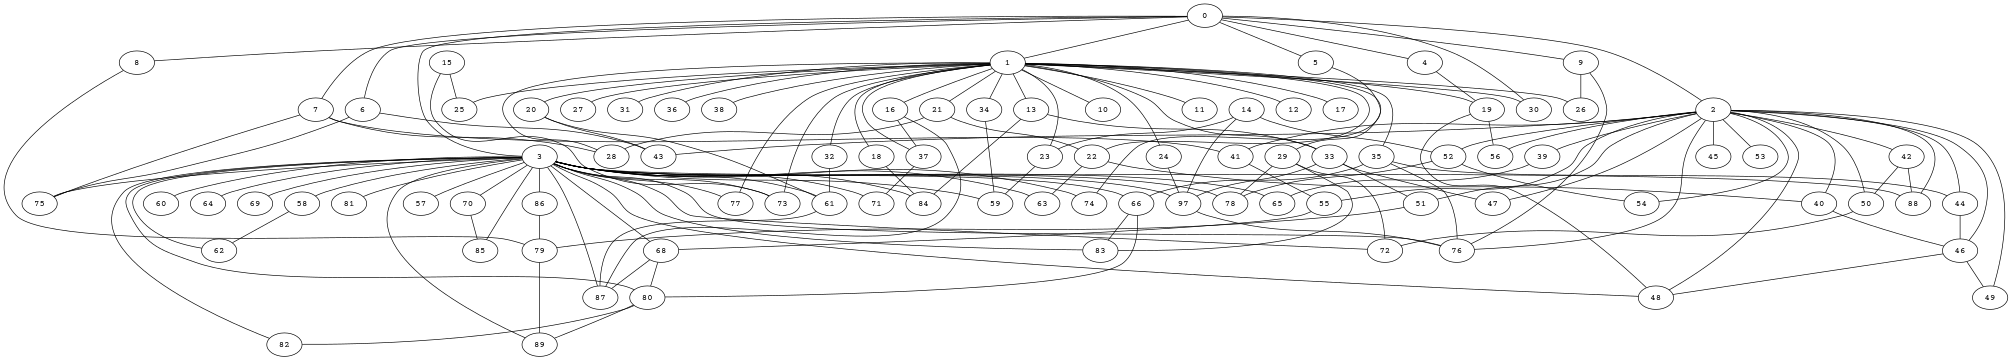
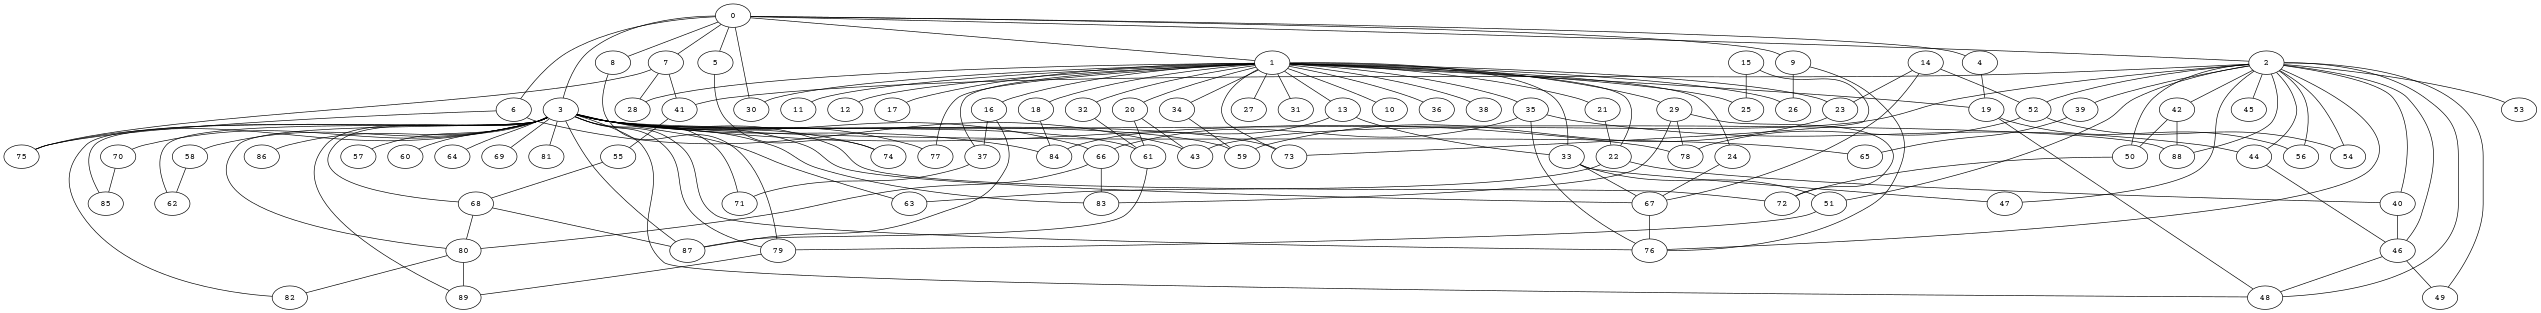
(782, 134) -> none
(1563, 170) -> none
(1183, 204) -> (1650, 204)
(540, 227) -> (678, 170)
